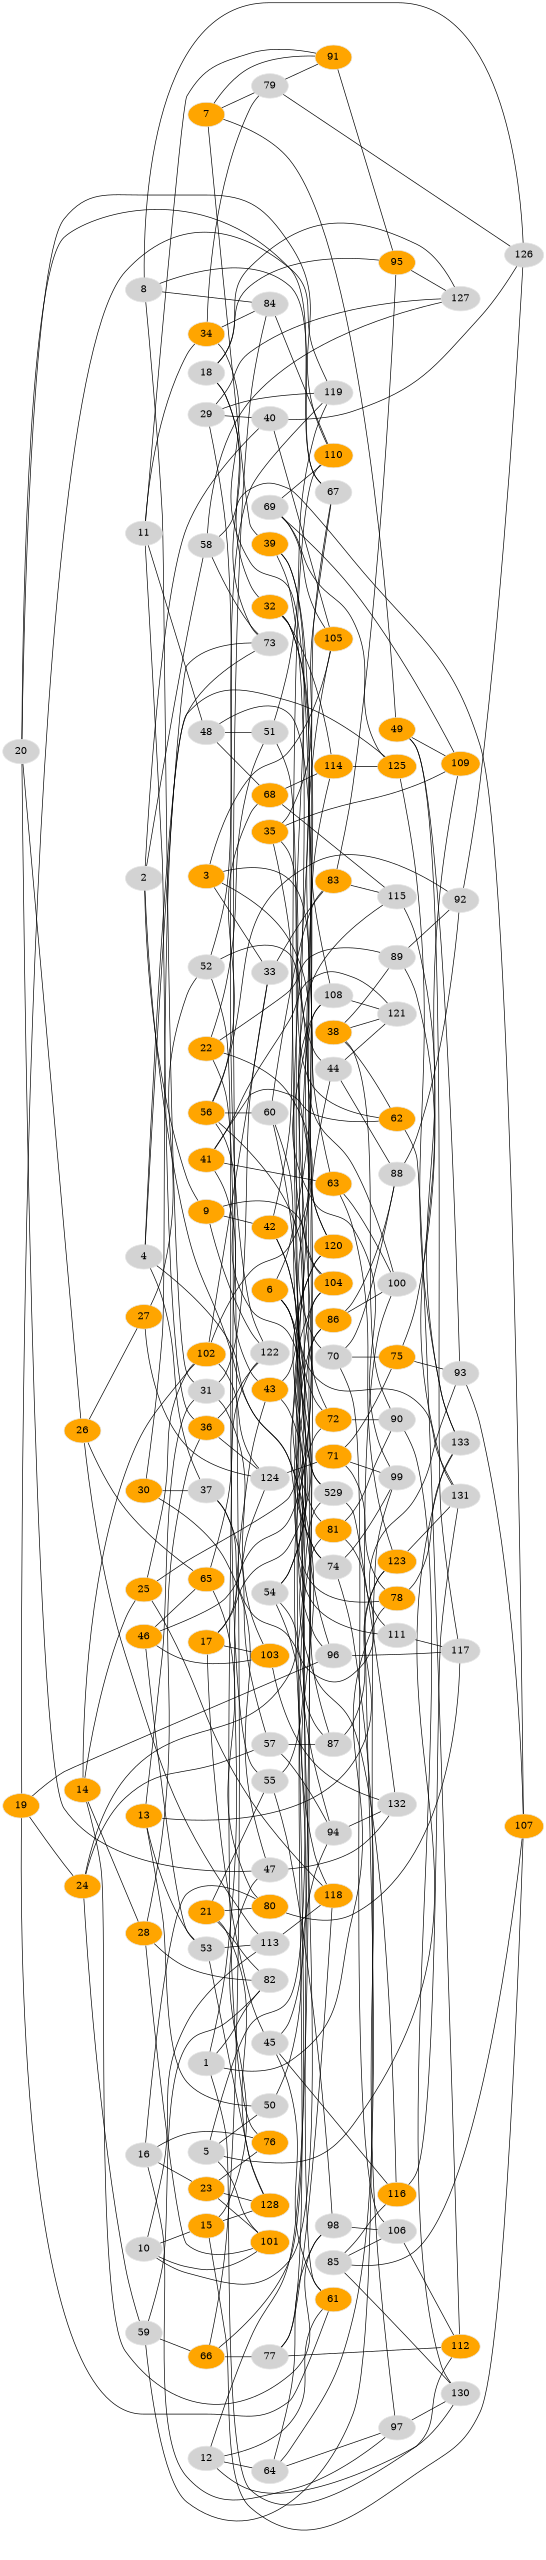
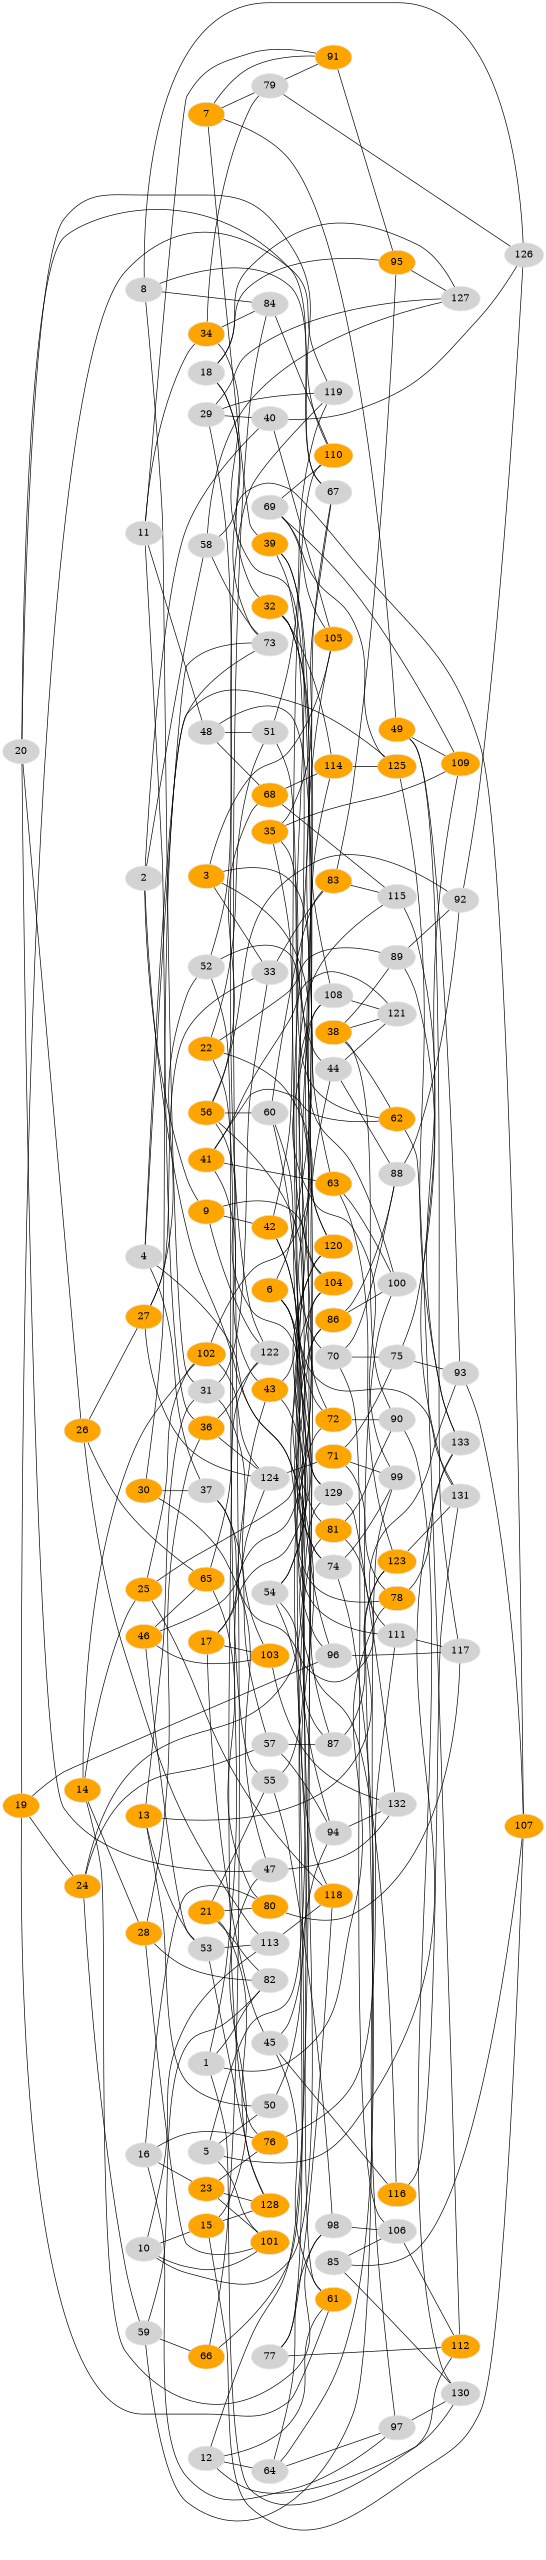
(240, 1154) -> (175, 1071)
(397, 1357) -> (397, 1357)
(333, 1493) -> (333, 1493)
none -> (376, 1804)
(361, 2235) -> none
(238, 2357) -> none
